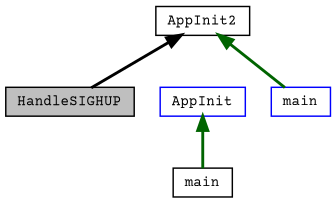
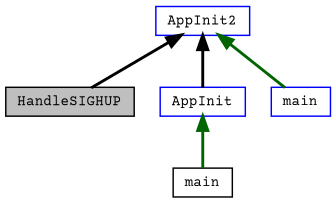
(203, 21) -> (203, 21)
none -> (203, 69)
